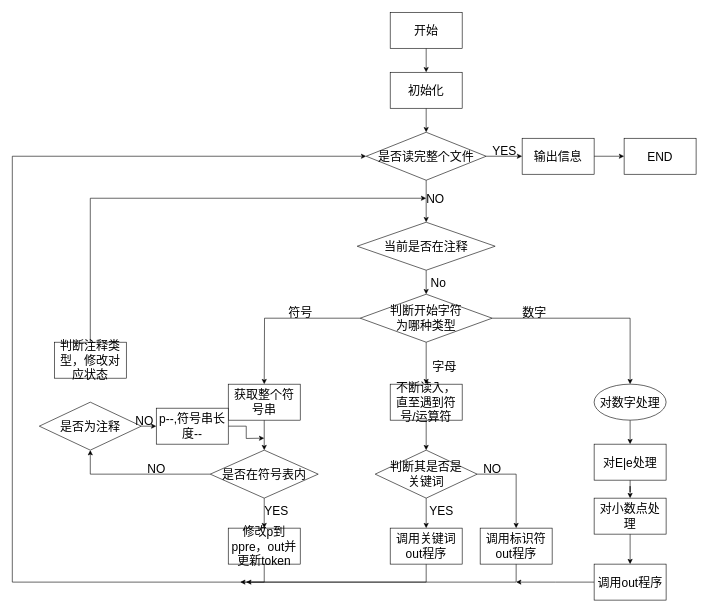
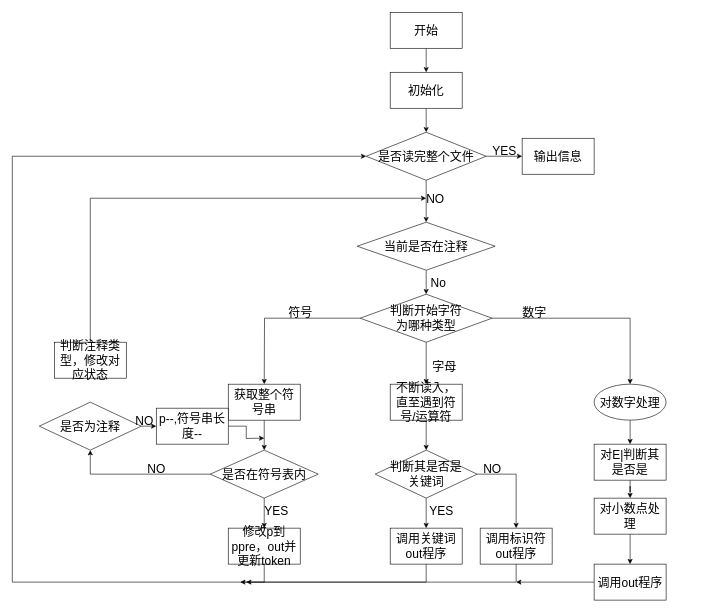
(618, 156) -> none
(660, 156) -> none
(630, 462) -> (630, 462)
